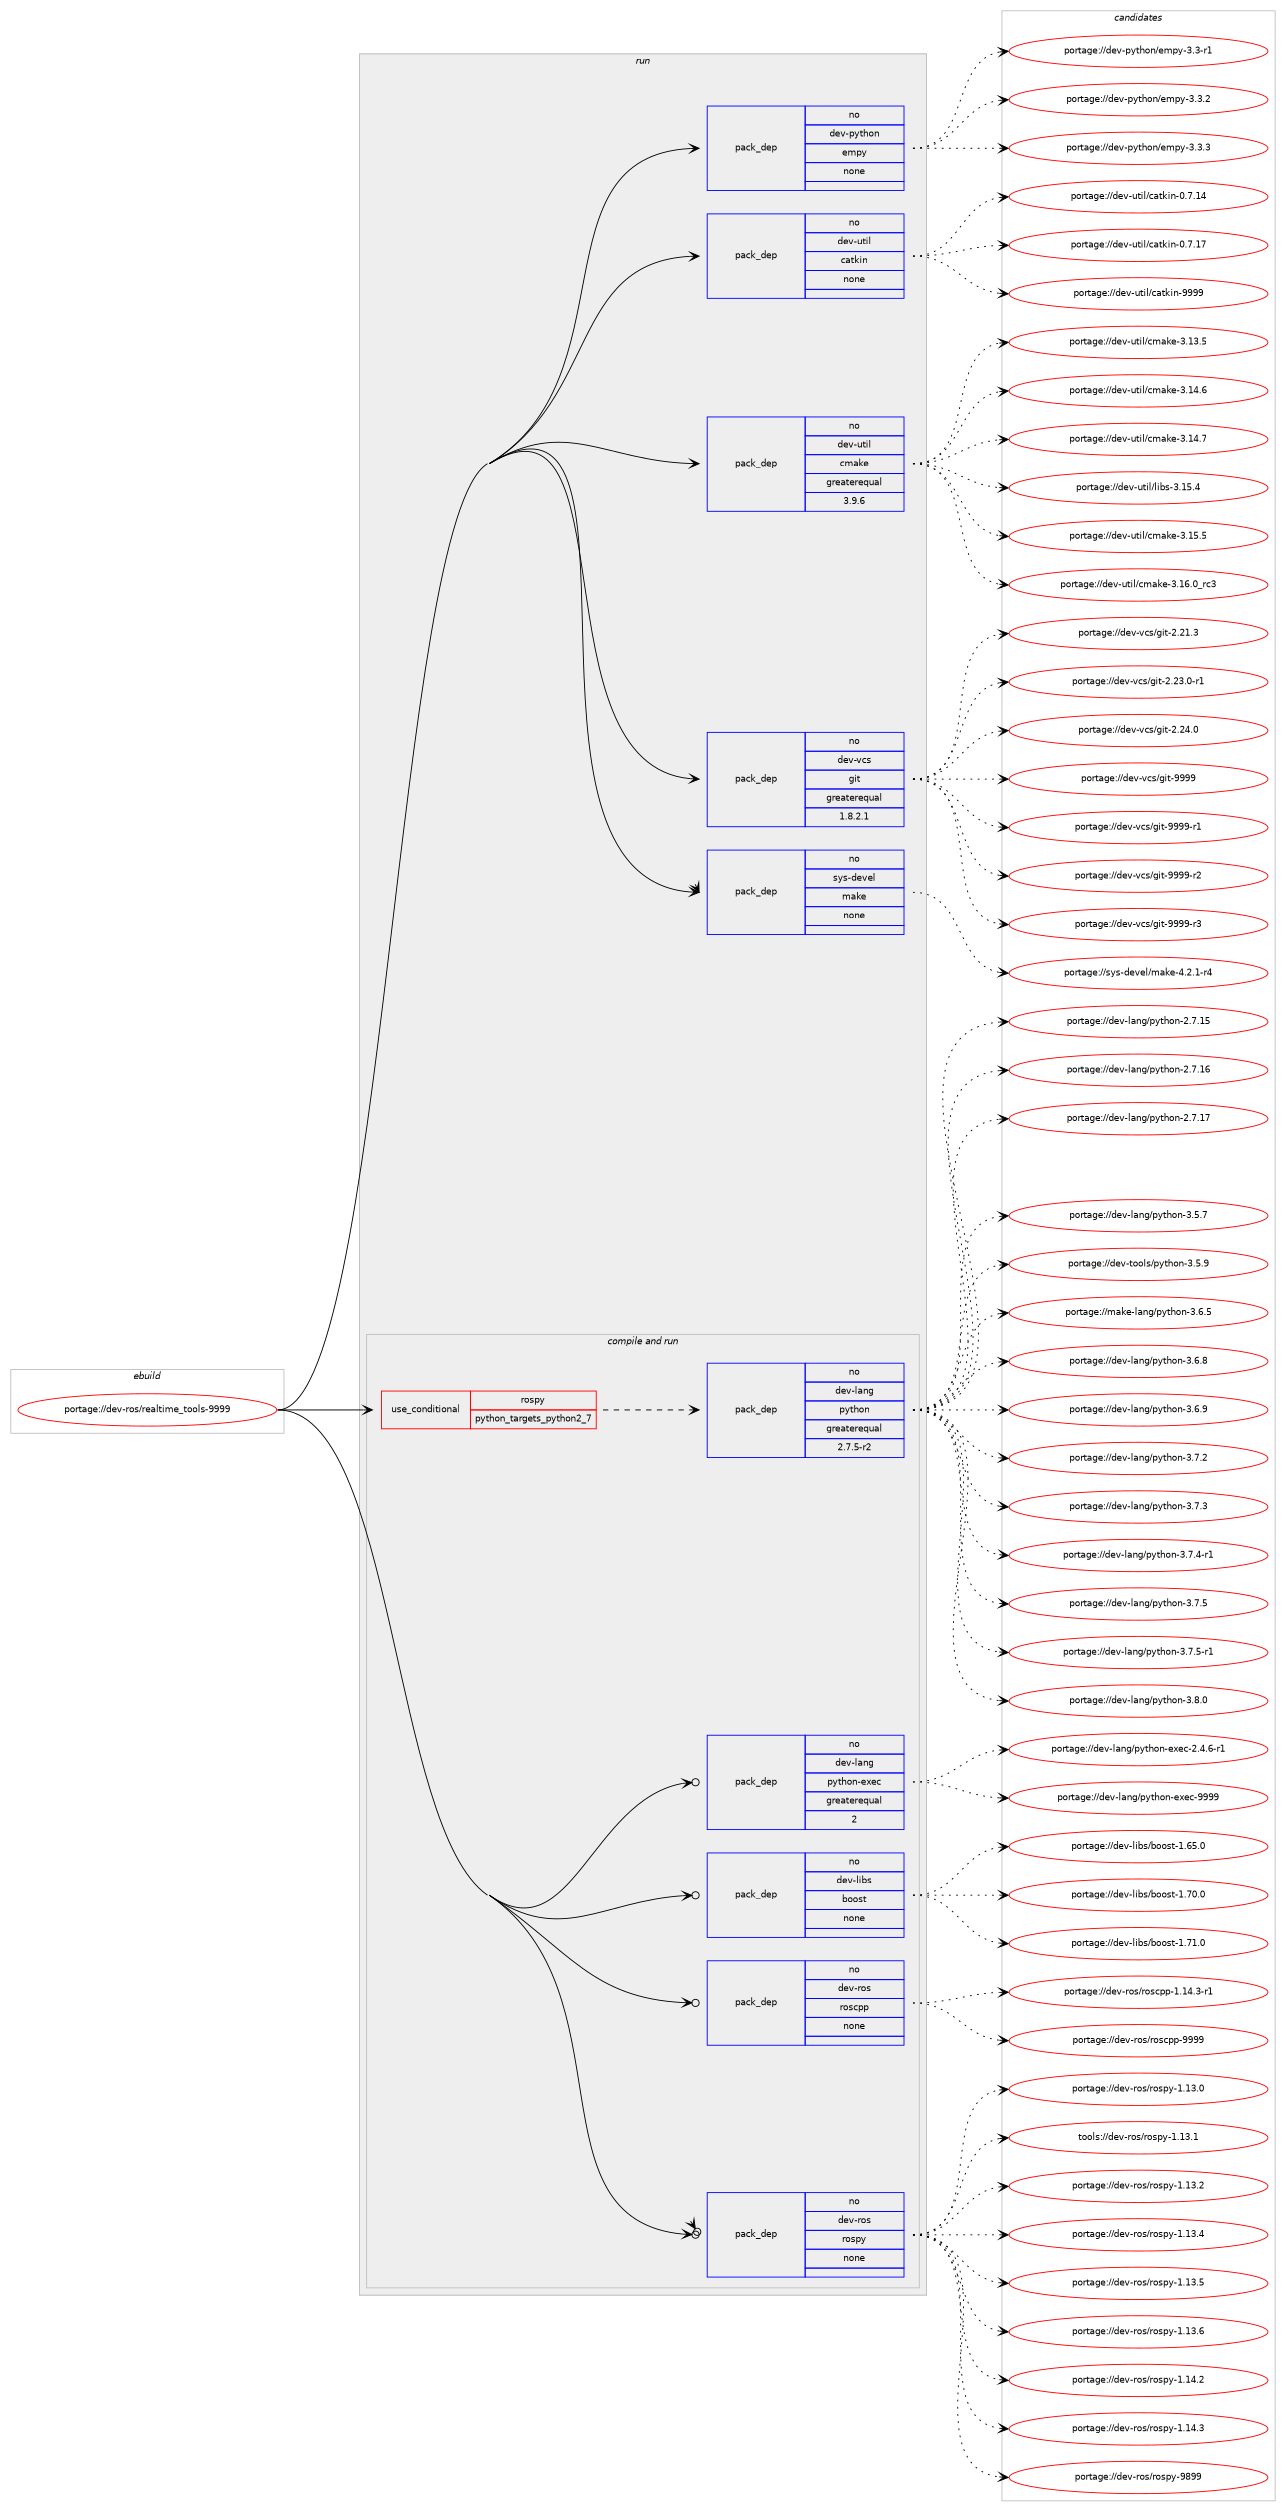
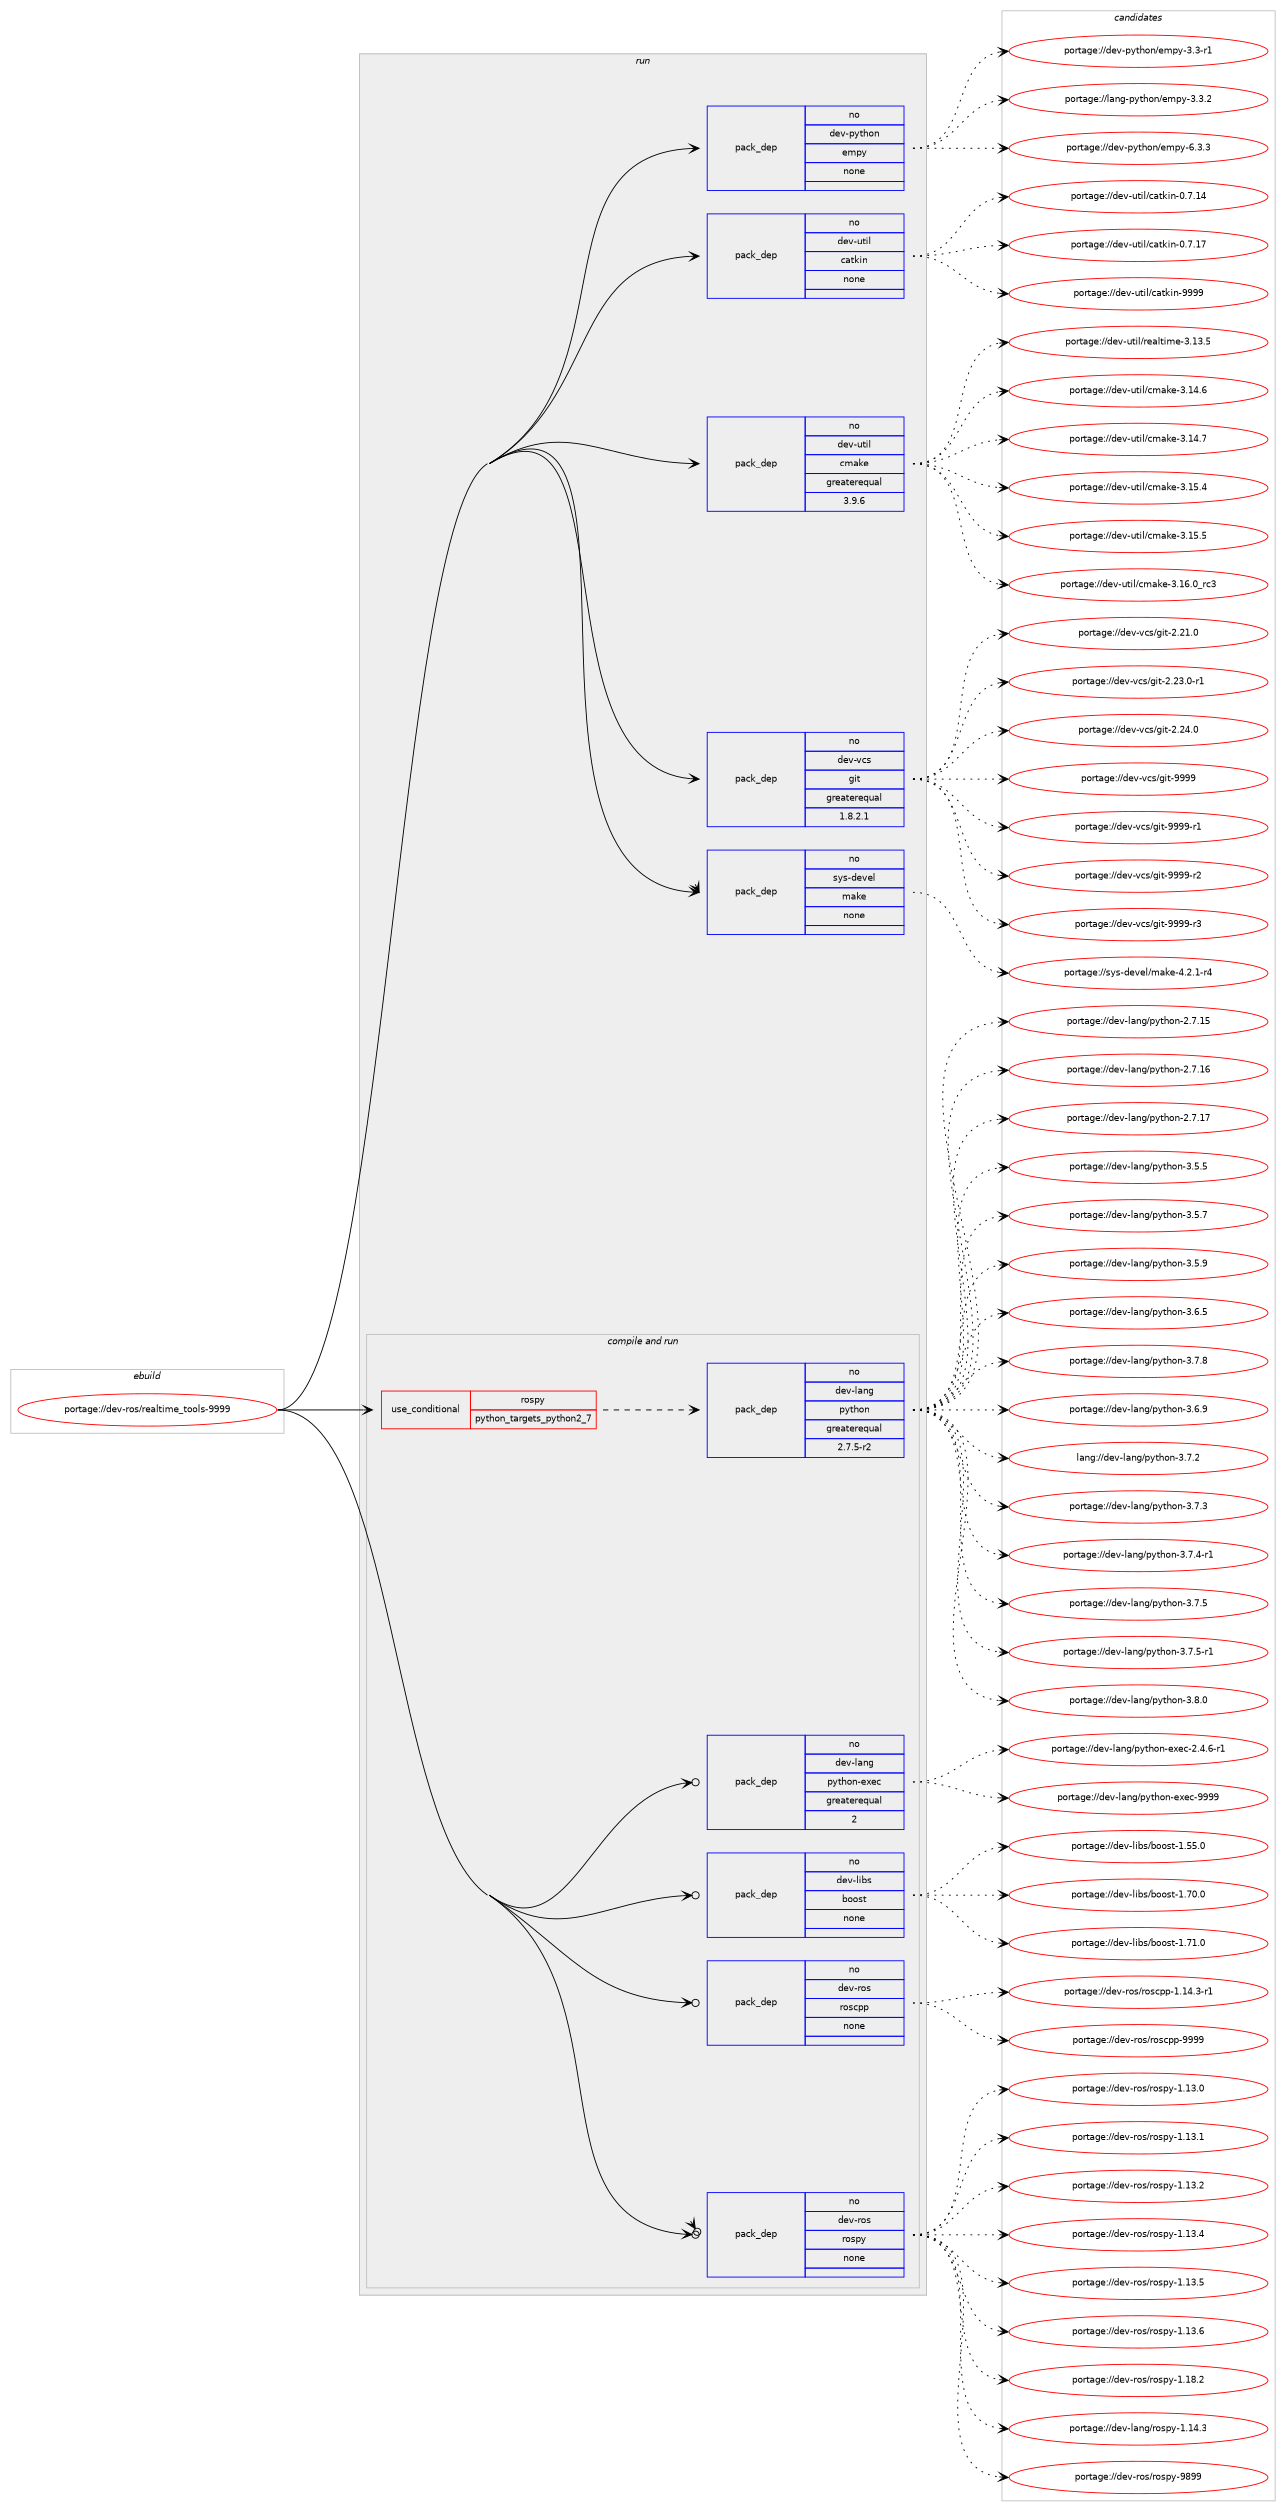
(1139, 100) -> (1139, 100)
(1139, 148) -> (1139, 148)
(1139, 342) -> (1139, 342)
(1139, 488) -> (1139, 488)
(1139, 634) -> (1139, 634)
none -> (1139, 1167)
(1139, 1264) -> (1139, 1264)
(1139, 1313) -> (1139, 1313)
(1139, 1361) -> (1139, 1361)
(1139, 1458) -> (1139, 1458)
(1139, 1847) -> (1139, 1847)
(1139, 2138) -> (1139, 2138)
(1139, 2380) -> (1139, 2380)
(1139, 2429) -> (1139, 2429)
